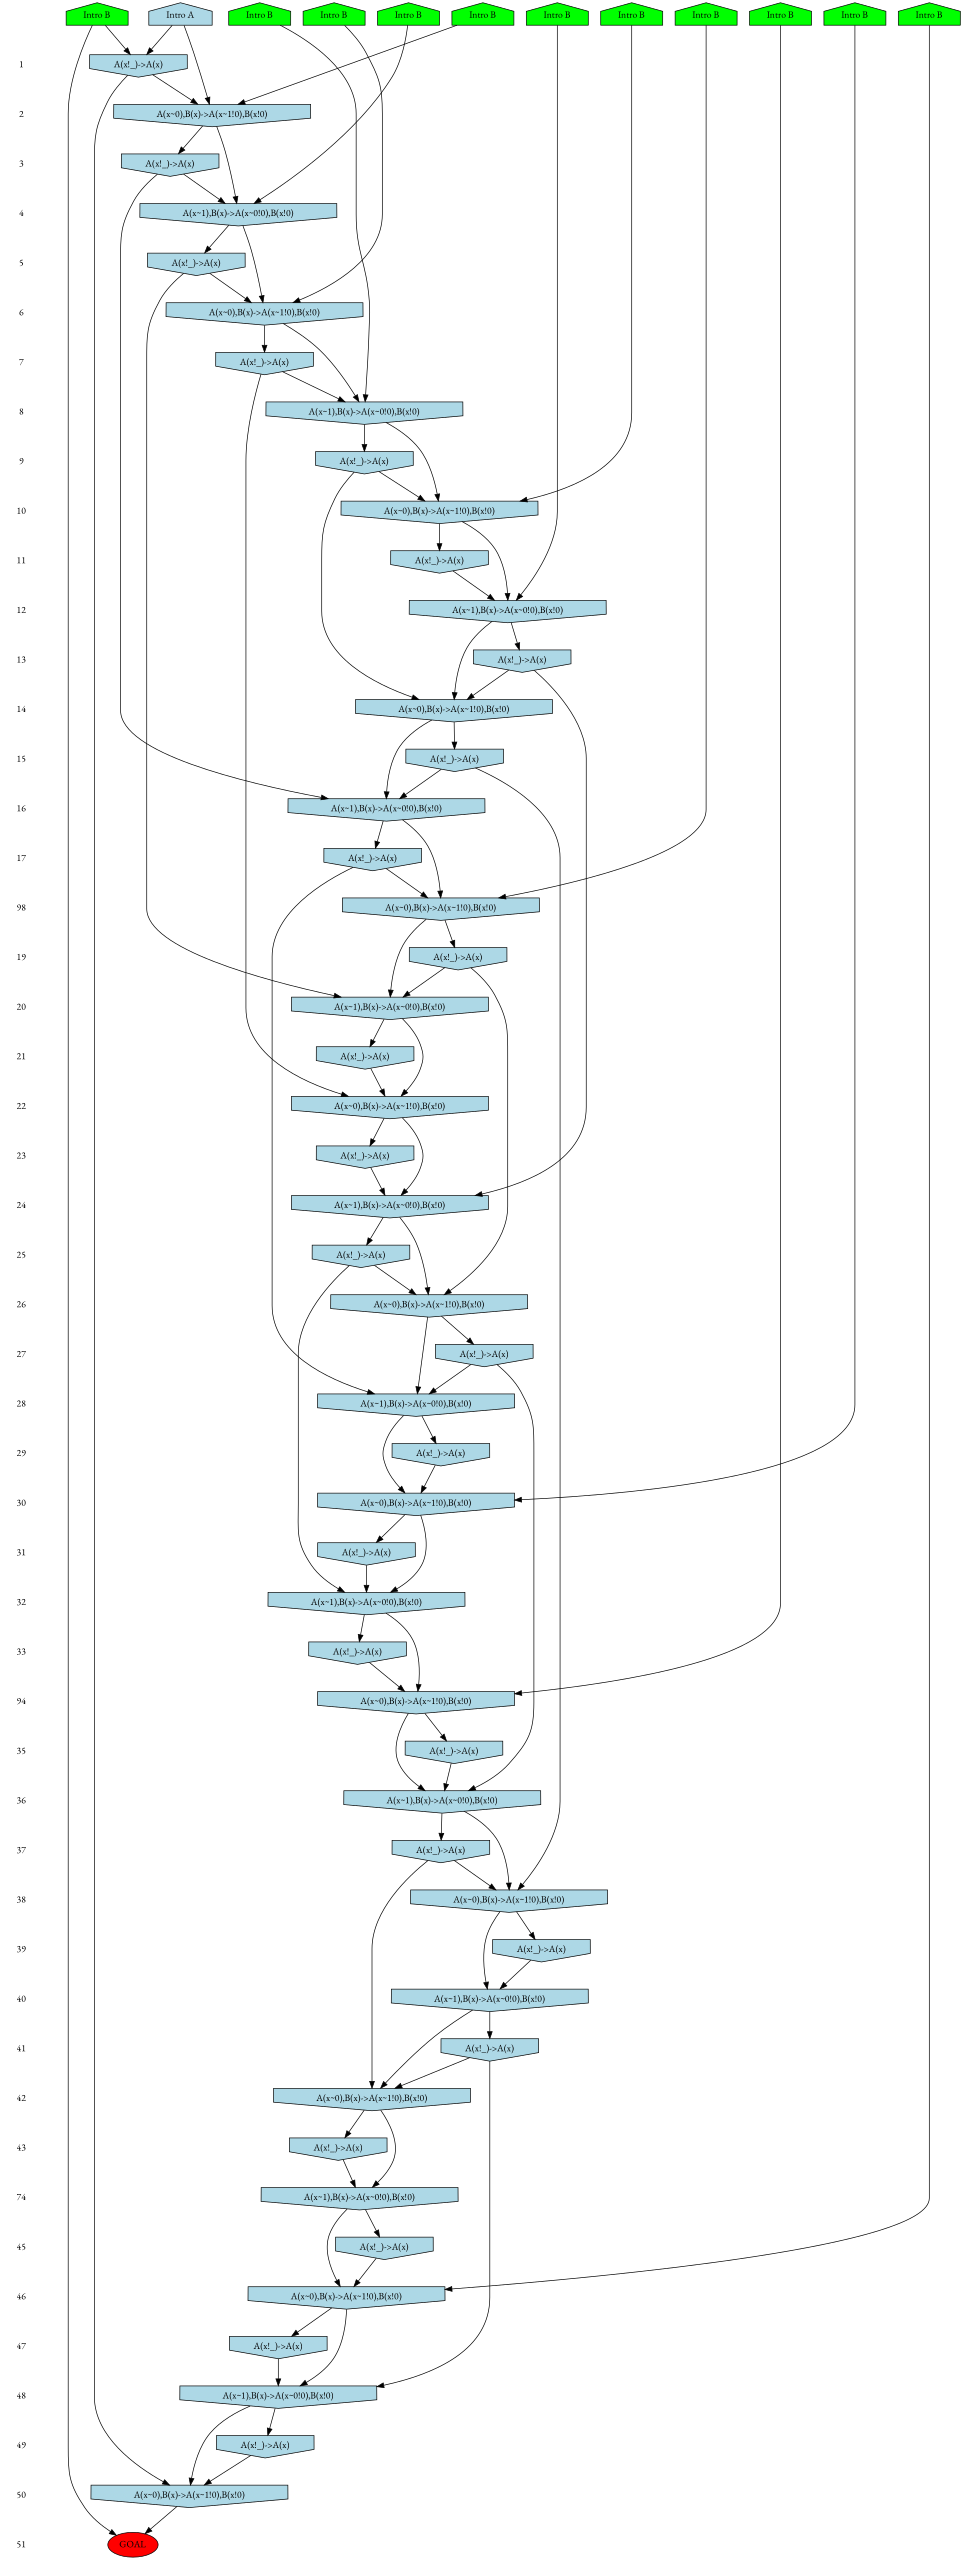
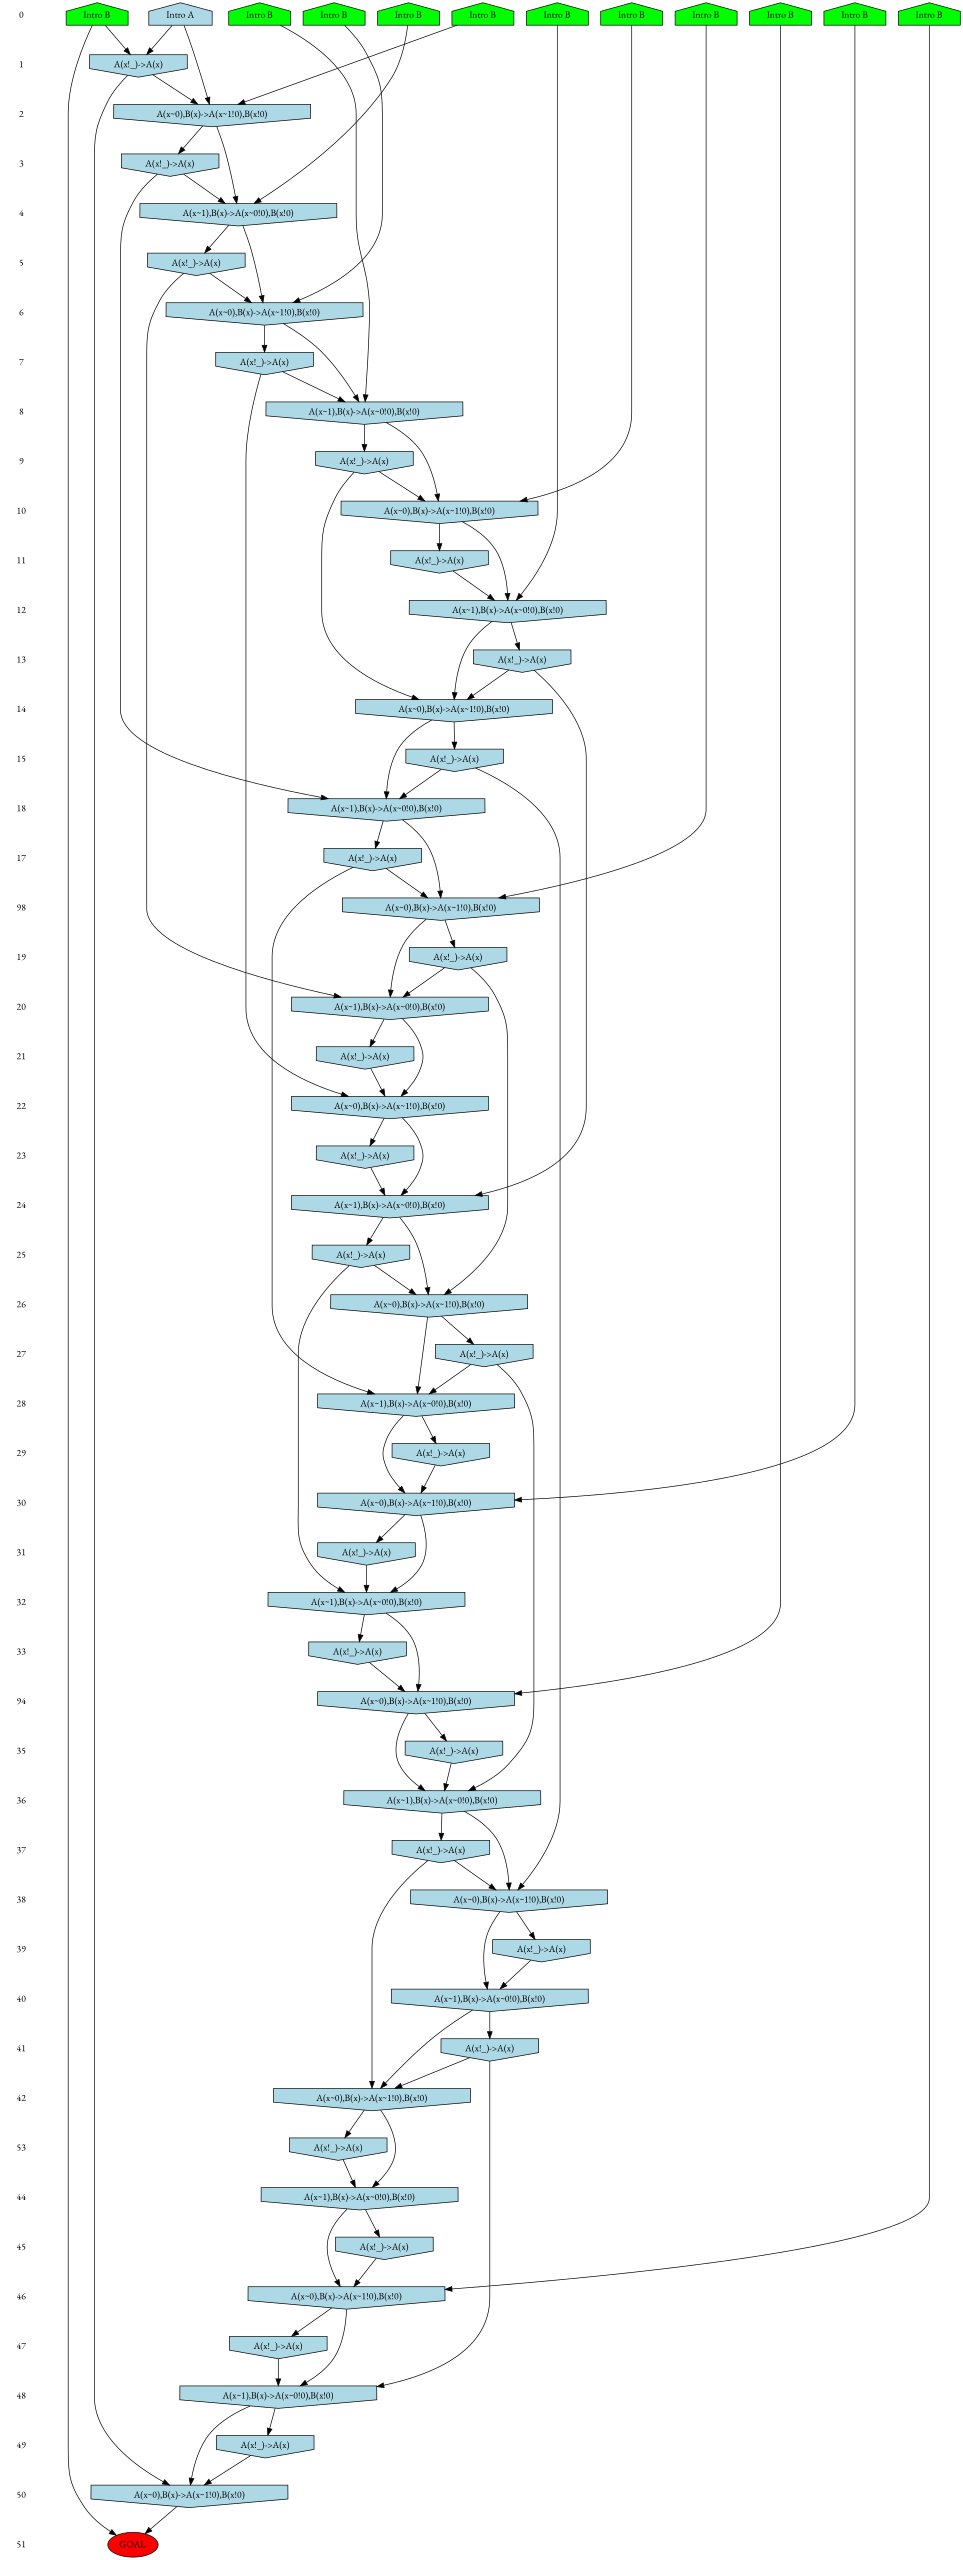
none -> (21, 15)
(21, 809) -> (21, 809)
(21, 2148) -> (21, 2148)
(21, 2198) -> (21, 2198)
